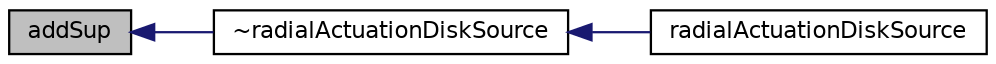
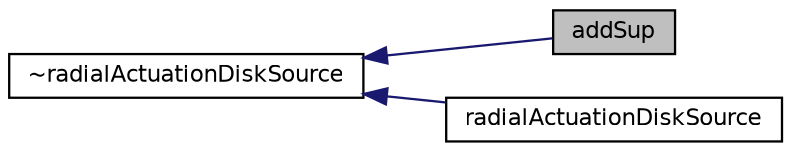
(184, 32) -> (470, 47)
